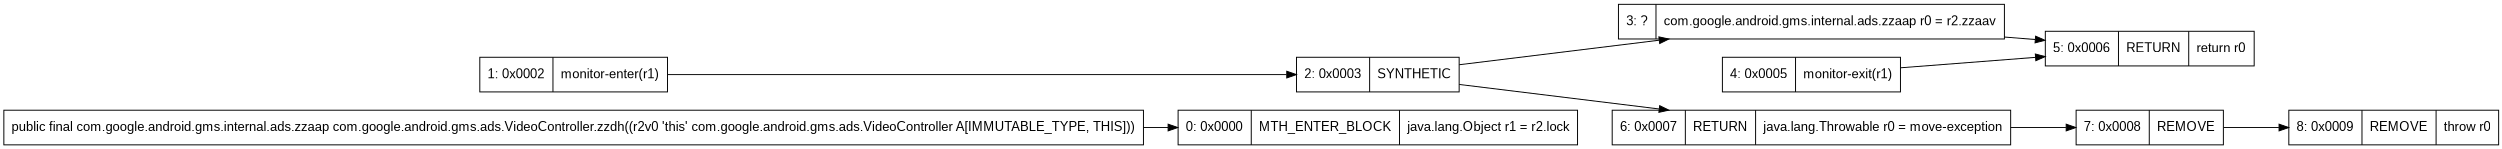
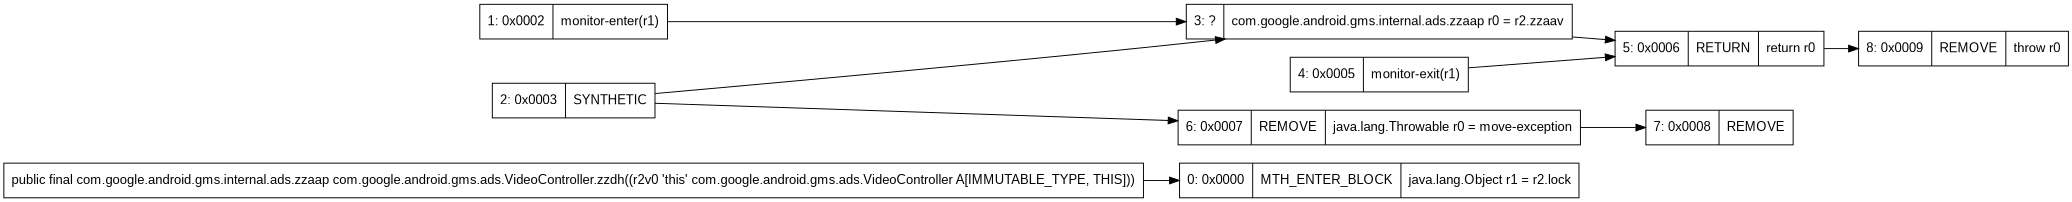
(977, 75) -> (922, 22)
(1720, 127) -> (1288, 127)
(2251, 128) -> (1836, 49)
